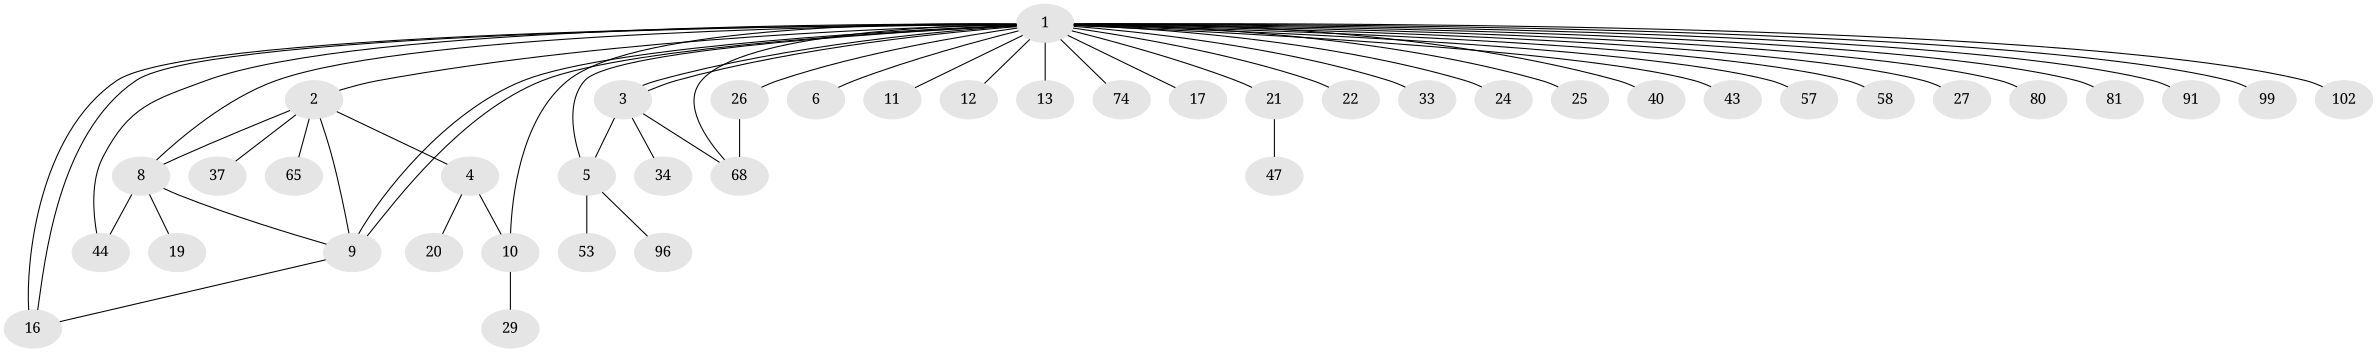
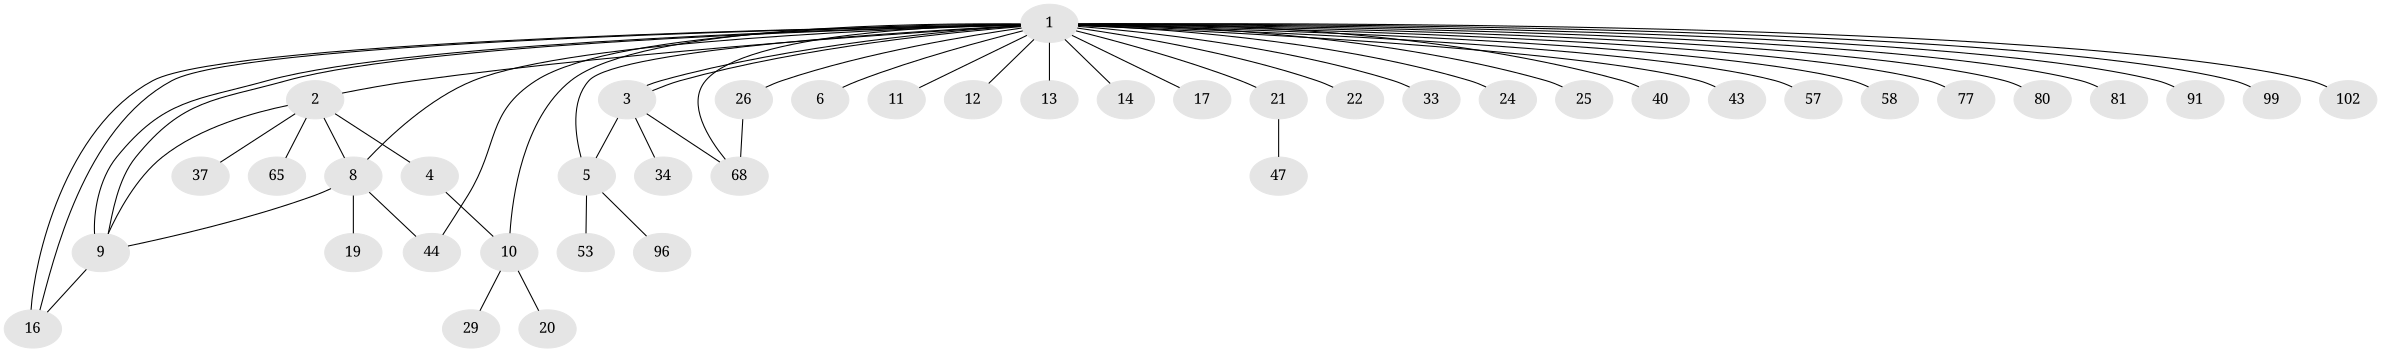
(1122, 100) -> (1126, 100)
(1962, 100) -> (1966, 100)
(452, 214) -> (528, 291)
